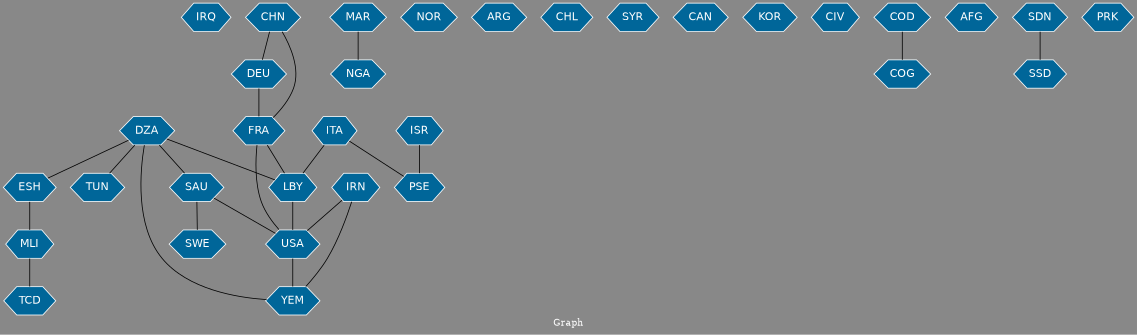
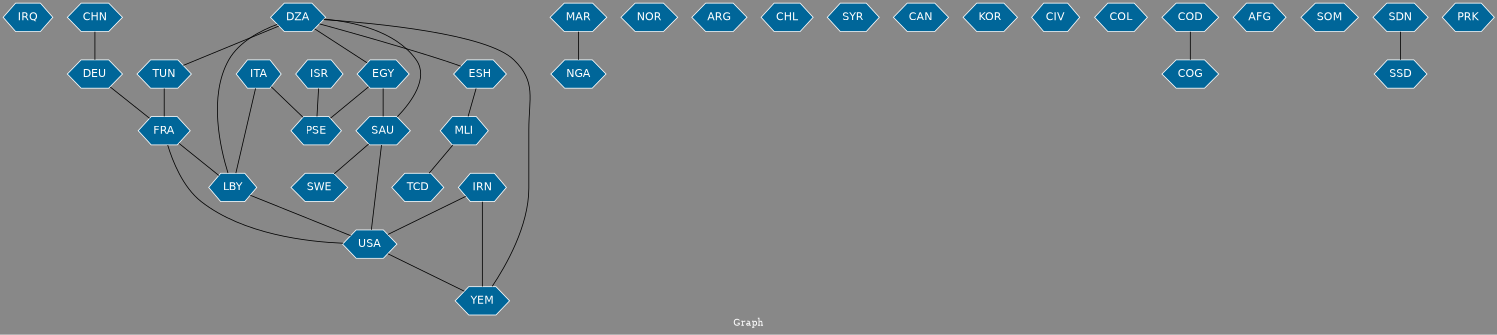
none -> (1121, 17)
none -> (1330, 17)
none -> (383, 74)
(296, 77) -> (164, 102)
